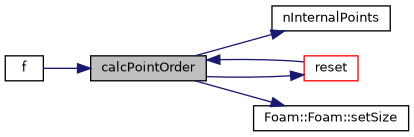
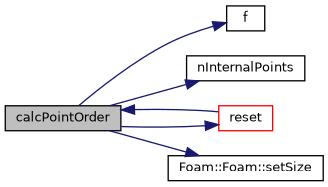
(61, 68) -> (142, 59)
